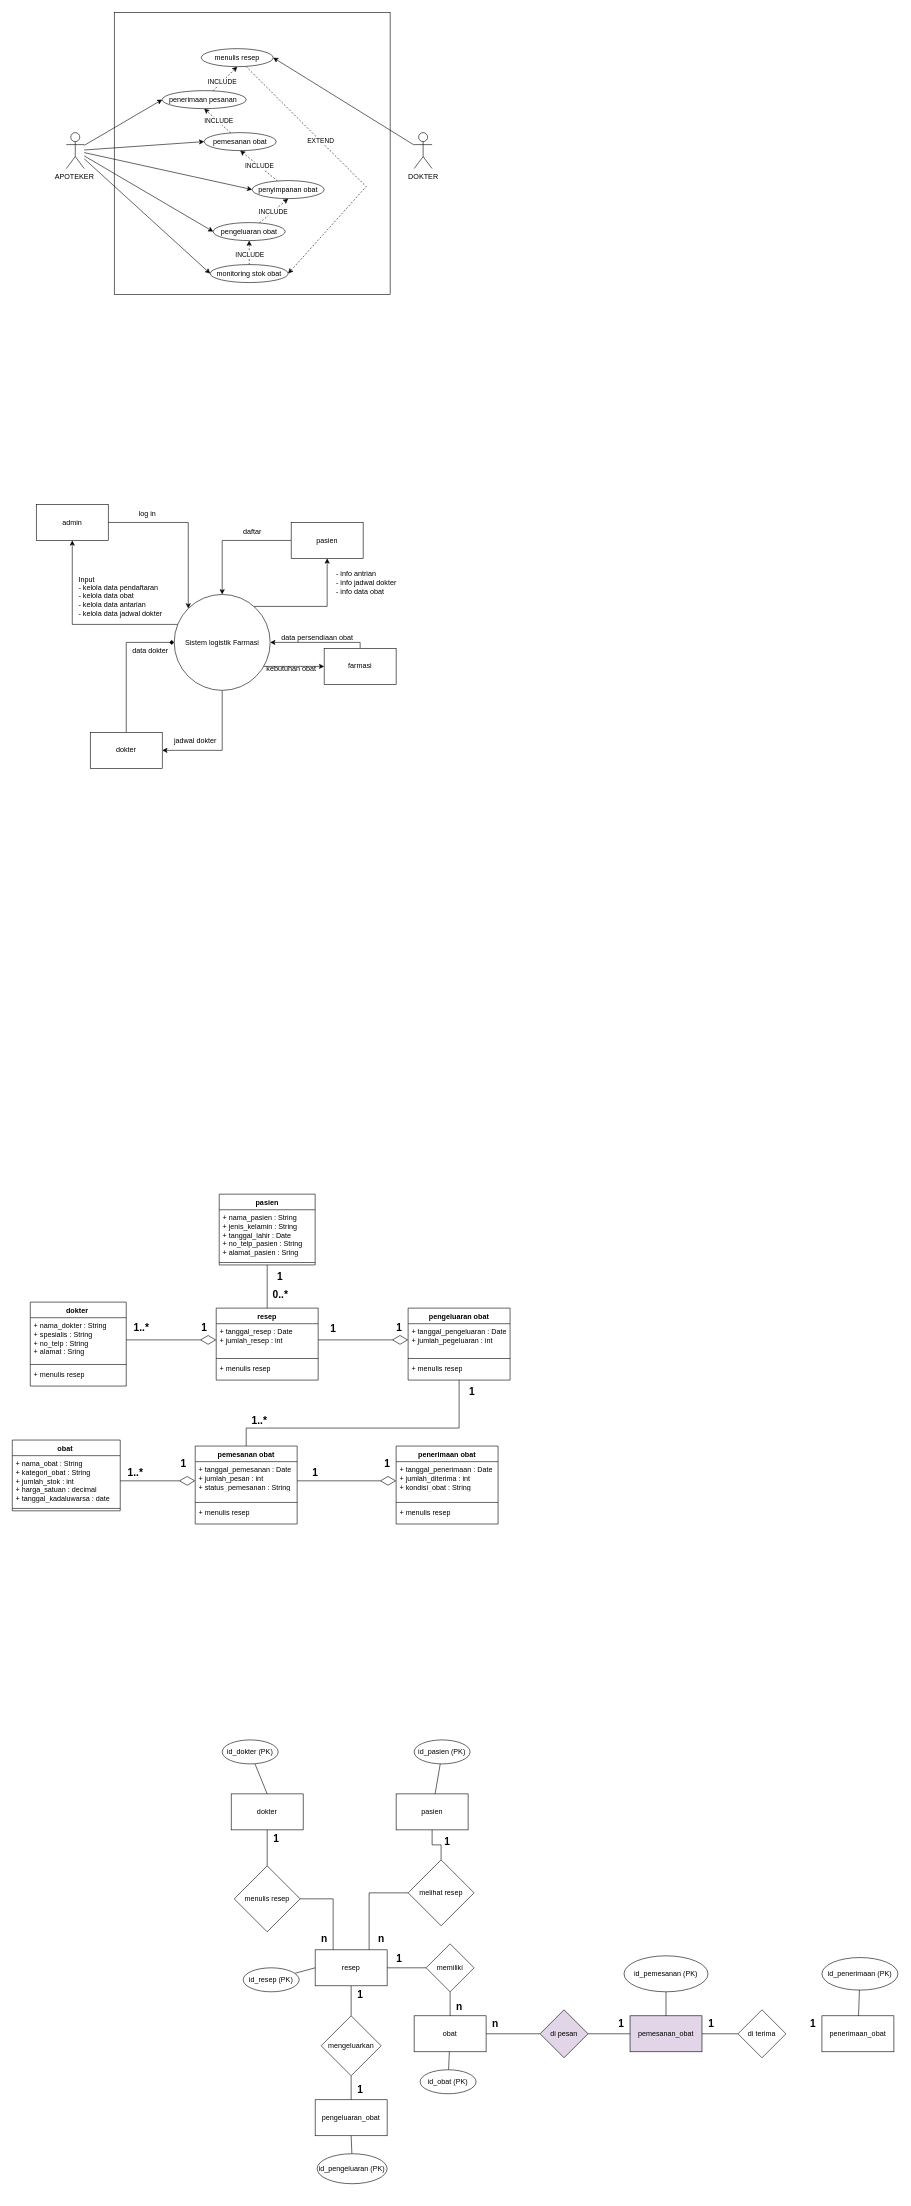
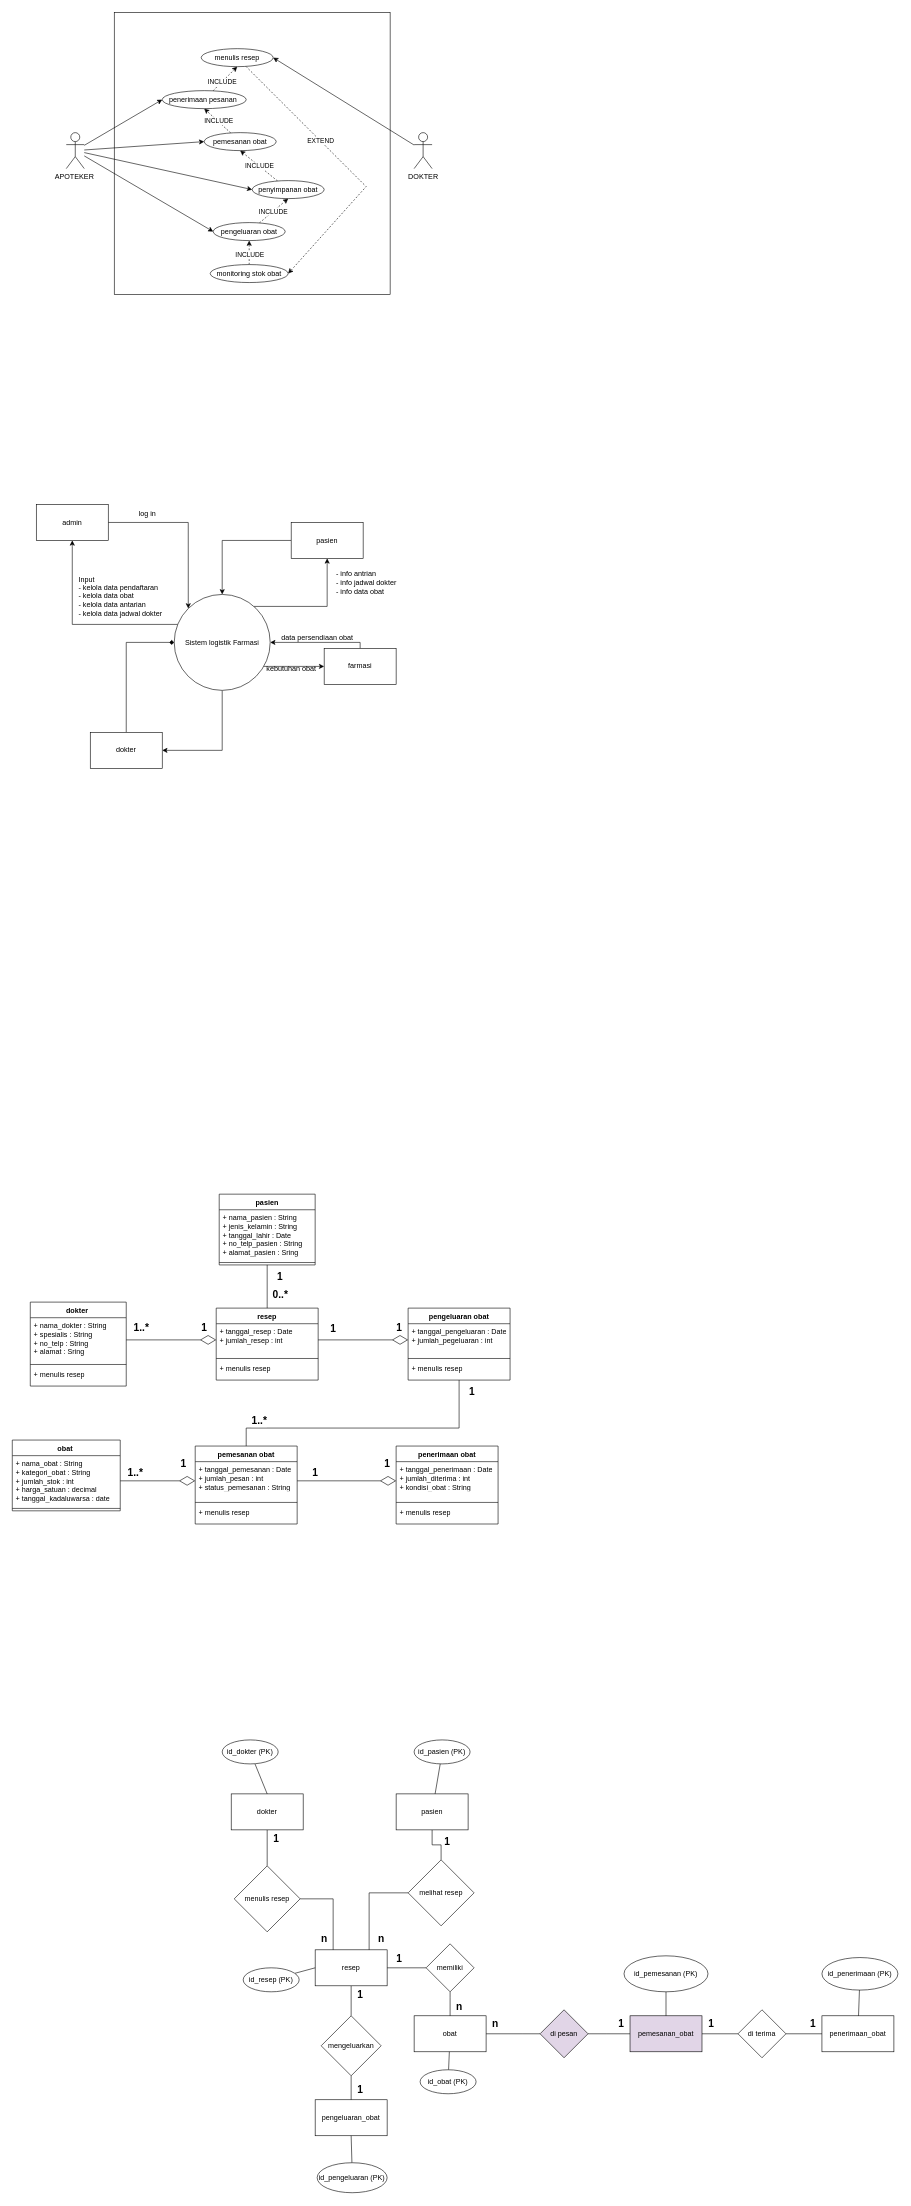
(147, 215) -> none
(252, 531) -> none
(150, 651) -> none
(195, 741) -> none
none -> (804, 2034)
(352, 2169) -> (352, 2178)
